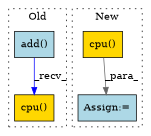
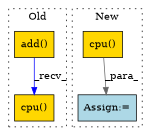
(34, 44) -> (34, 44)
